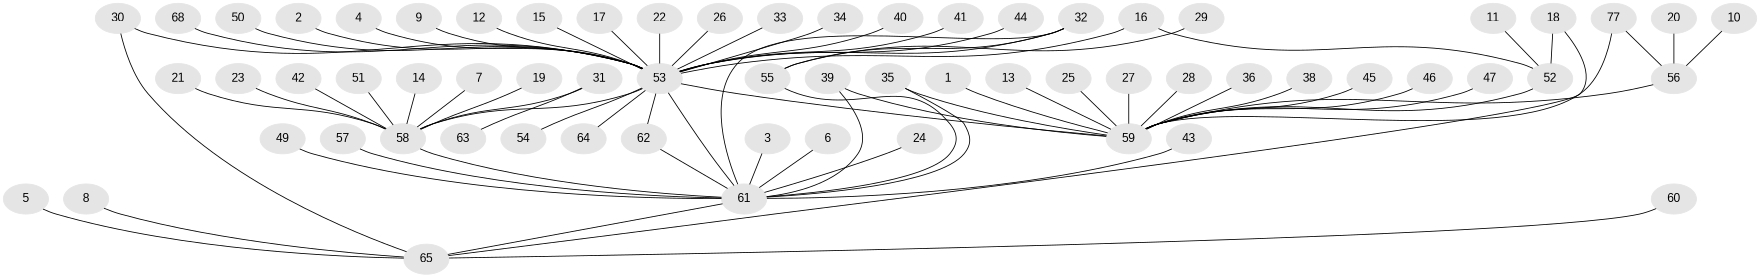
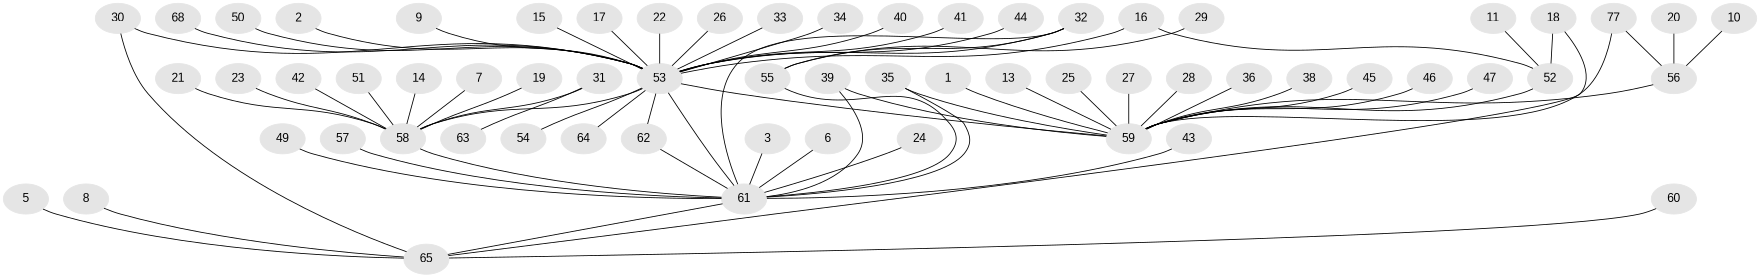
(359, 18) -> none
(479, 18) -> none
